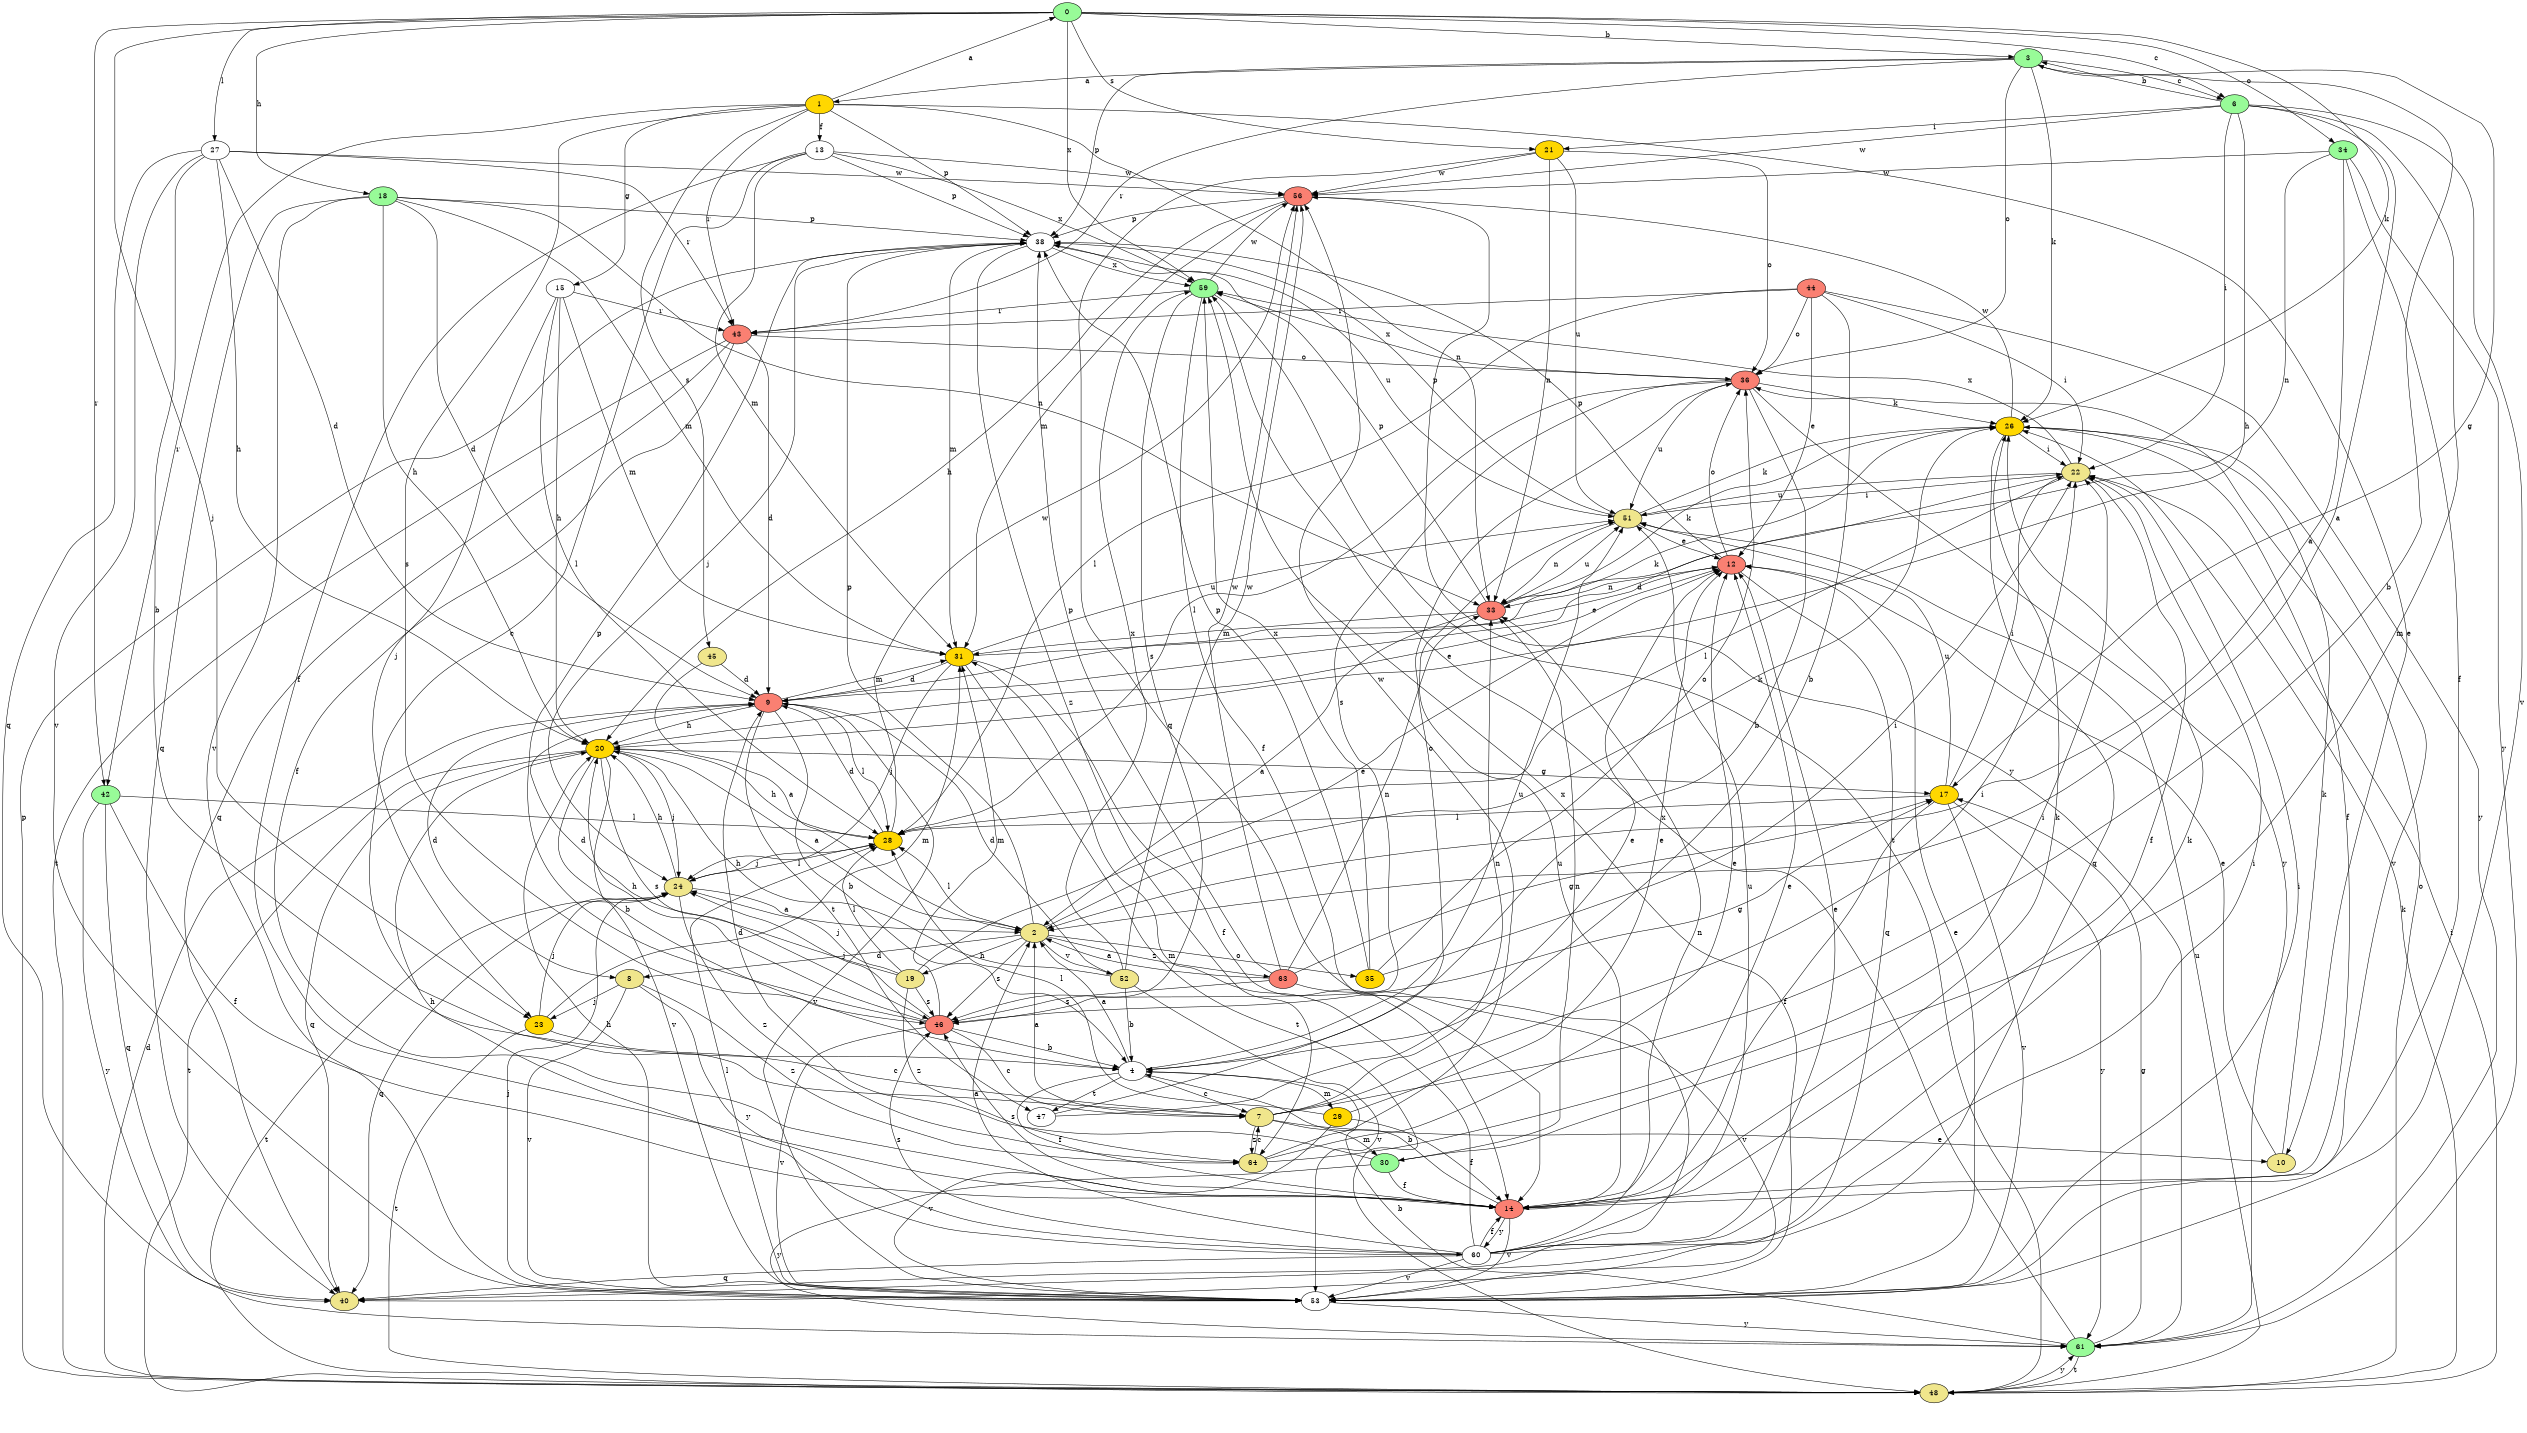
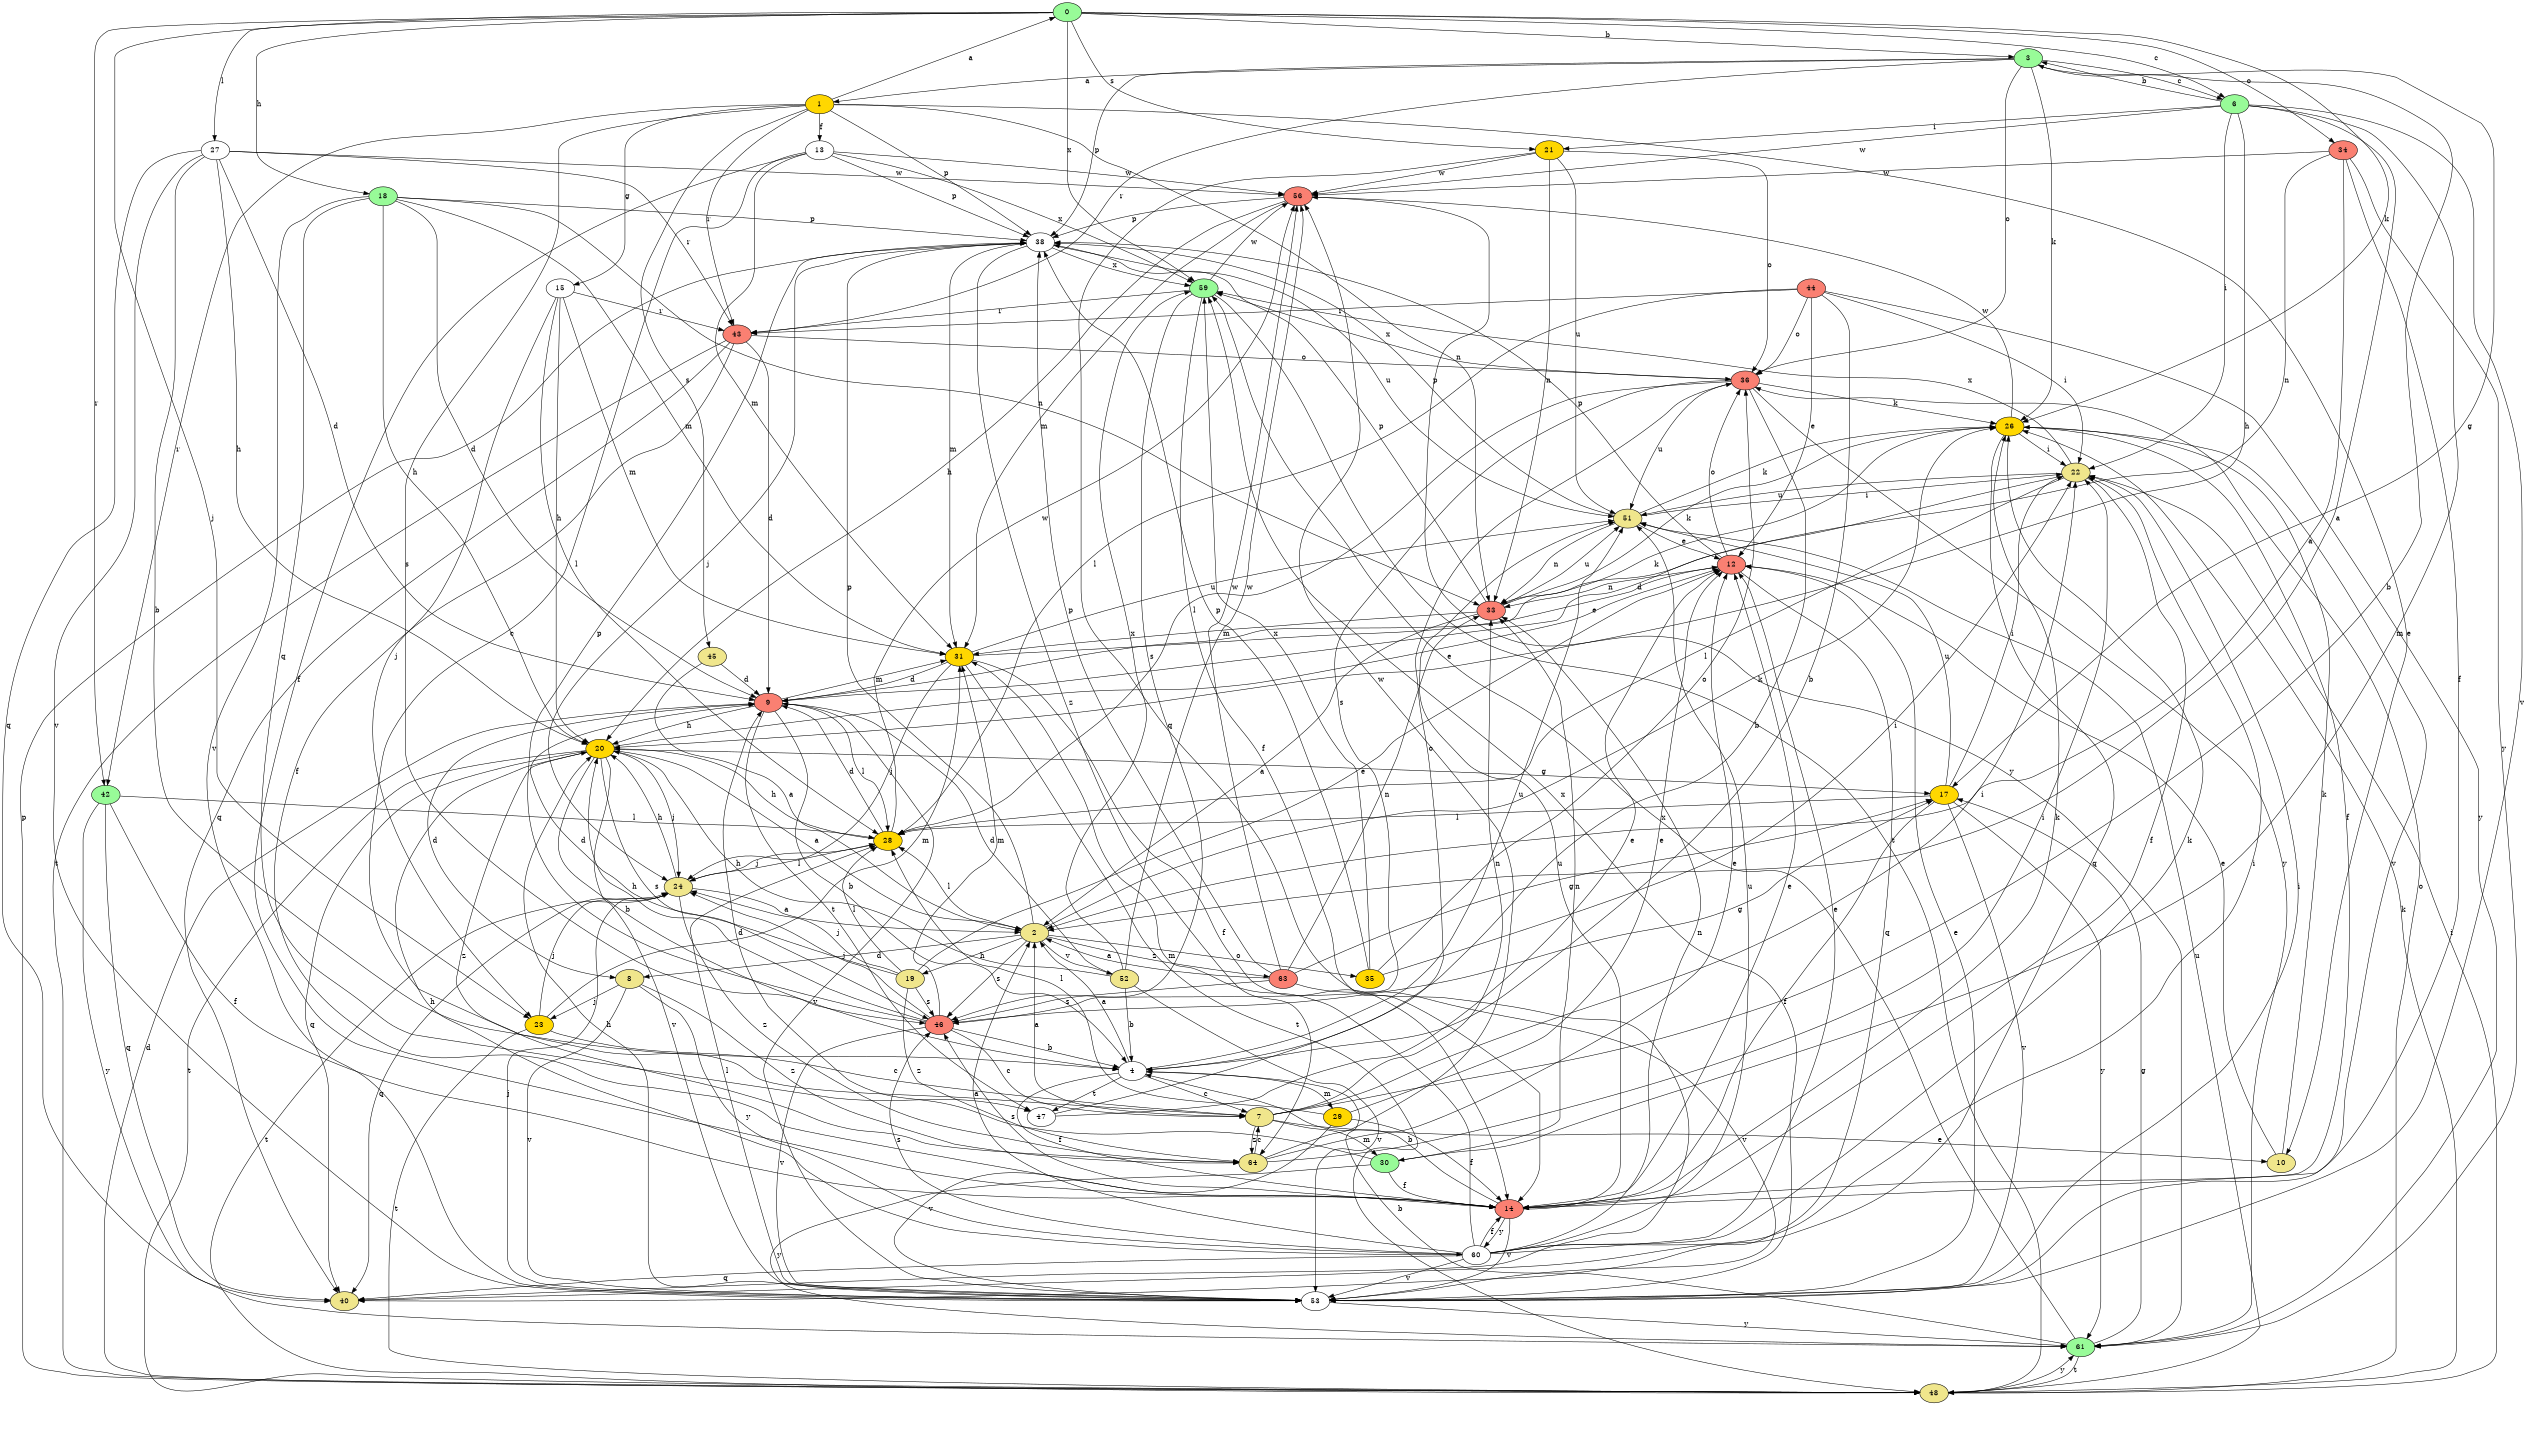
(2343, 150) -> (2343, 150)
(161, 730) -> (341, 987)
none -> (692, 1081)
